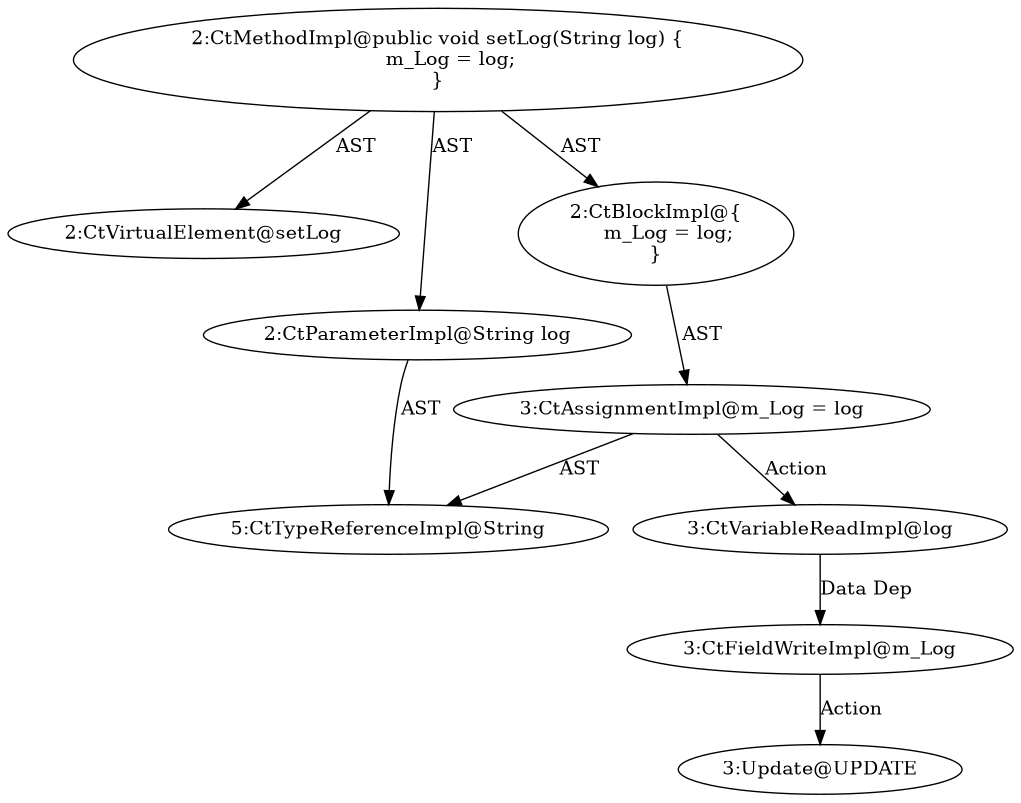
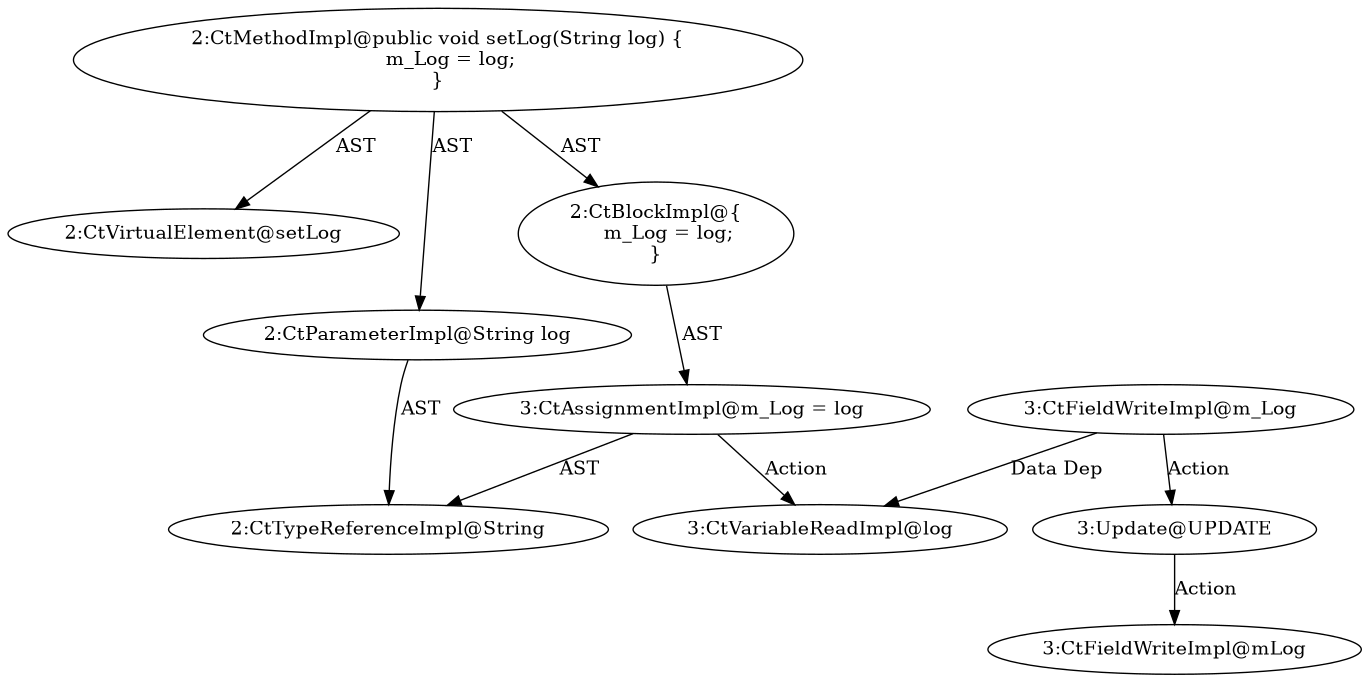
(388, 529) -> (388, 529)
(820, 583) -> (997, 467)
none -> (1175, 649)
